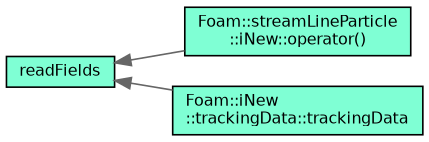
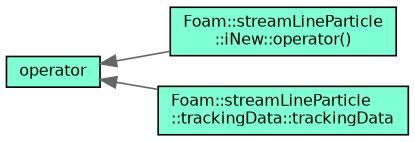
(61, 72) -> (53, 72)
(298, 111) -> (283, 111)
